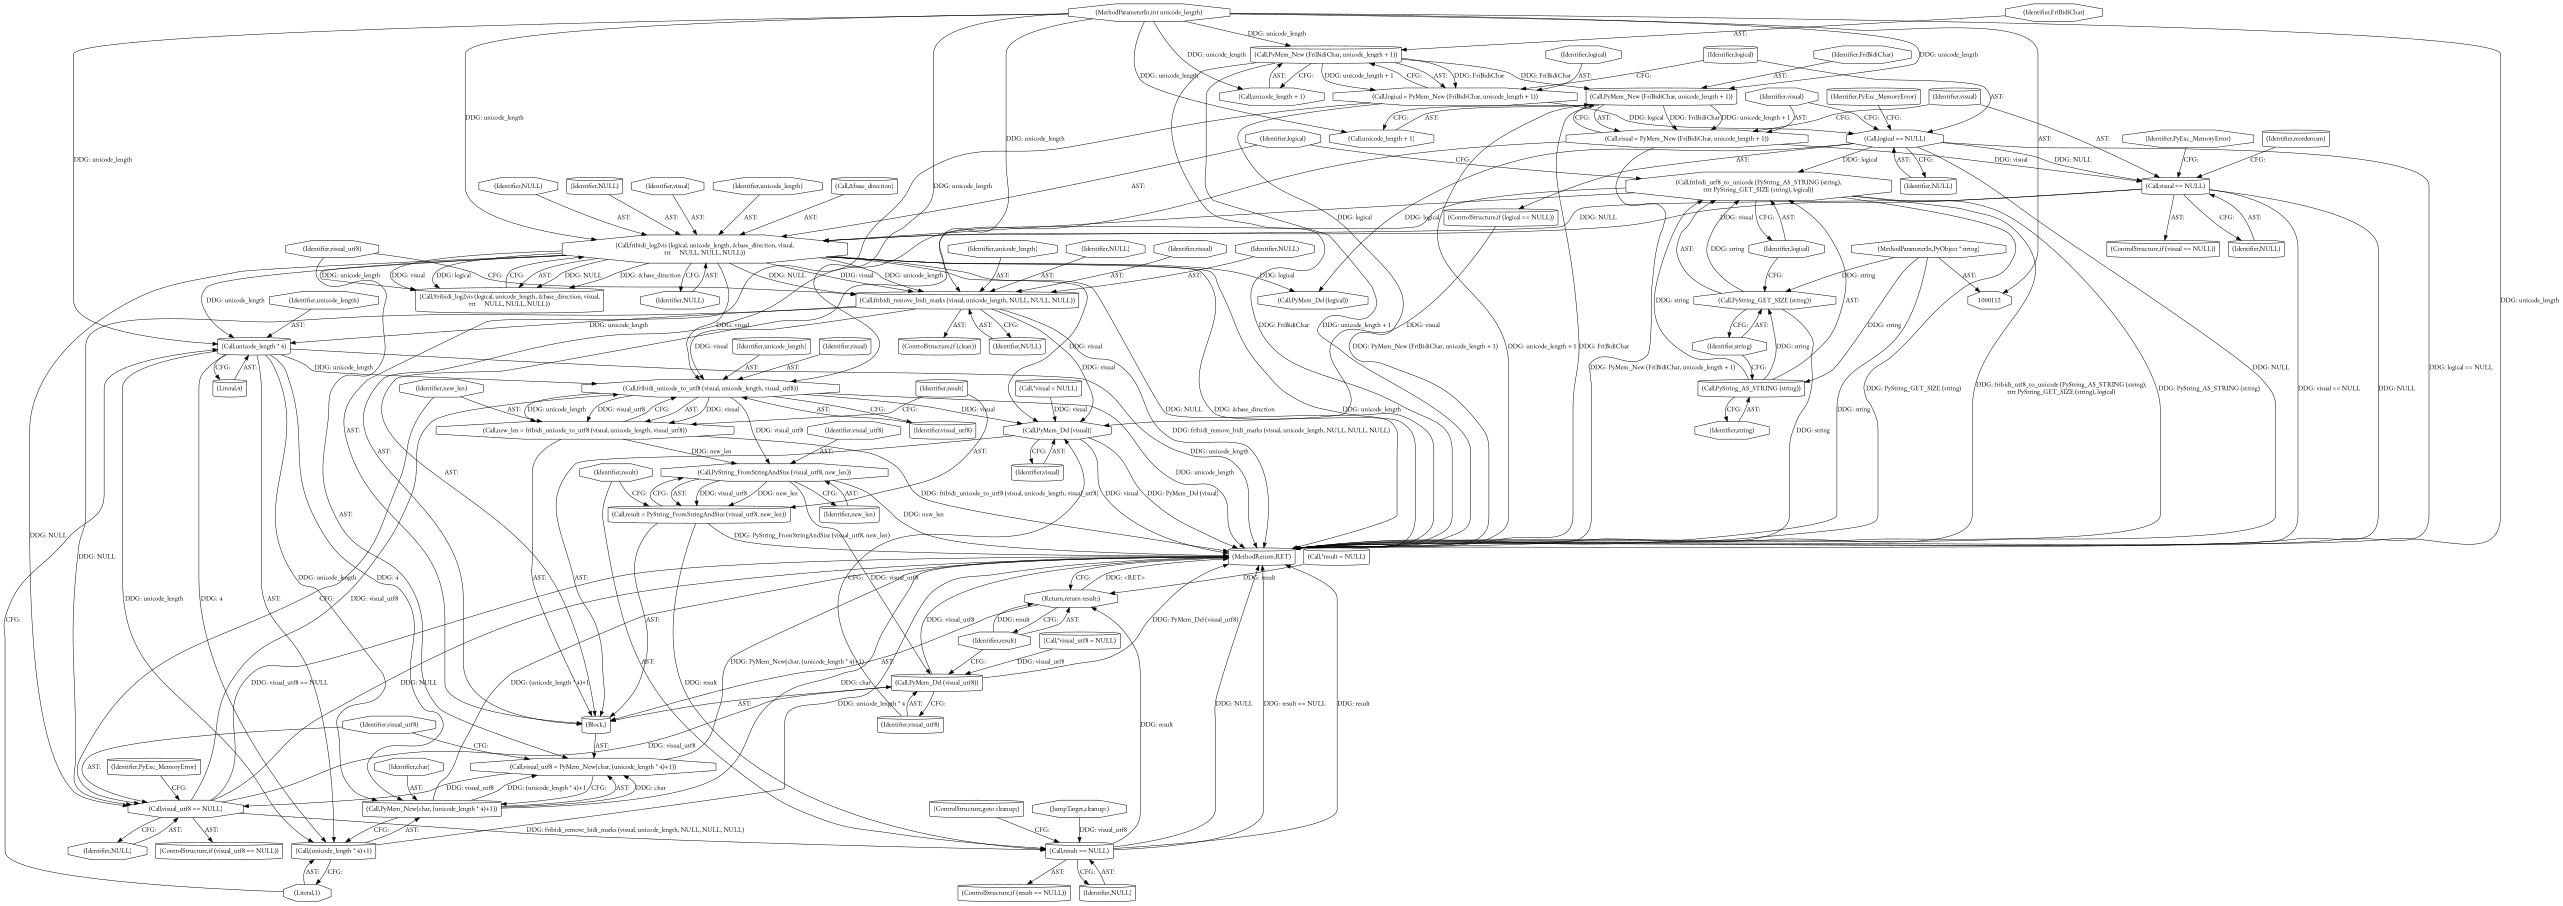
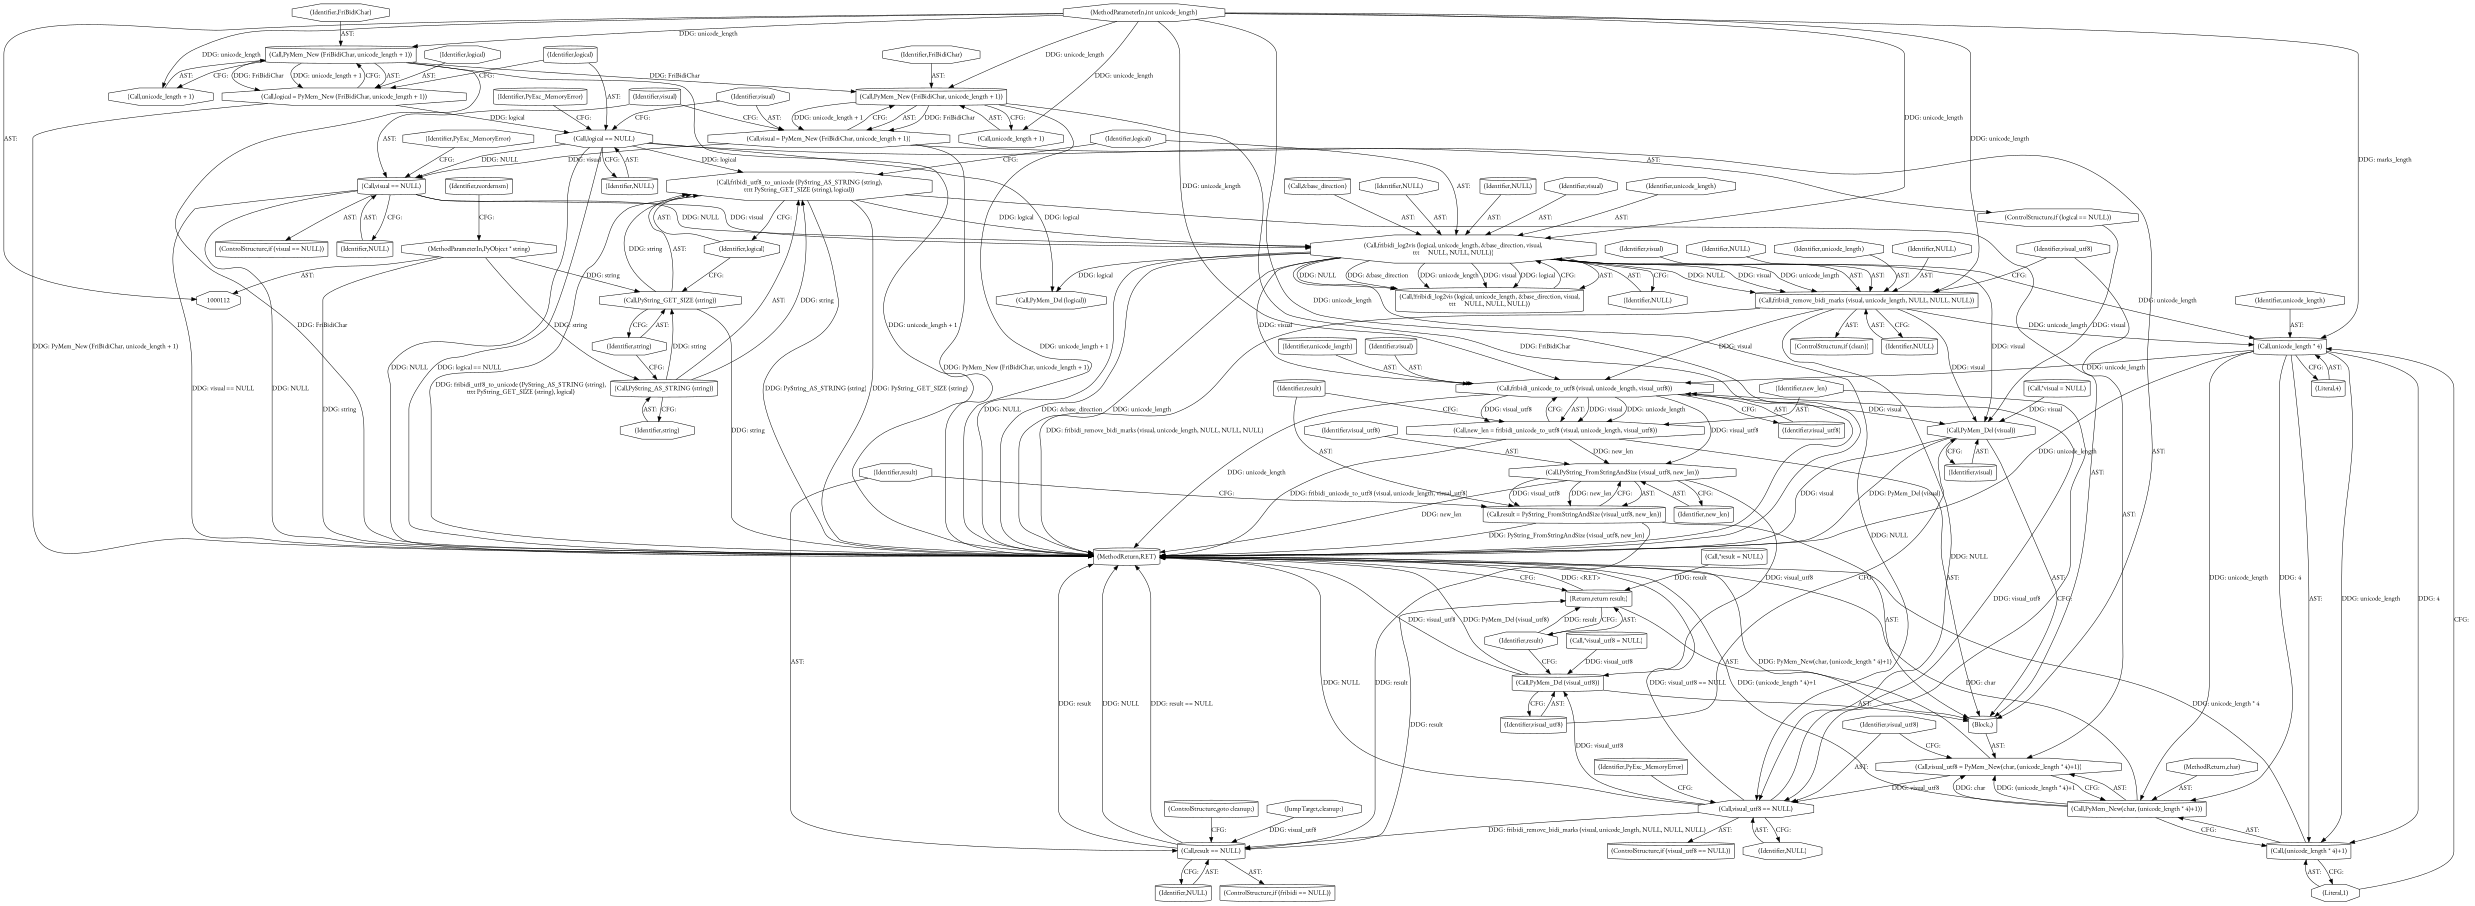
(103, 160) -> (2385, 160)
(2238, 162) -> (479, 215)
(1501, 218) -> (2058, 218)
(734, 305) -> none
(1071, 599) -> (1599, 599)
(409, 767) -> (2212, 767)
(1014, 893) -> (1277, 893)
